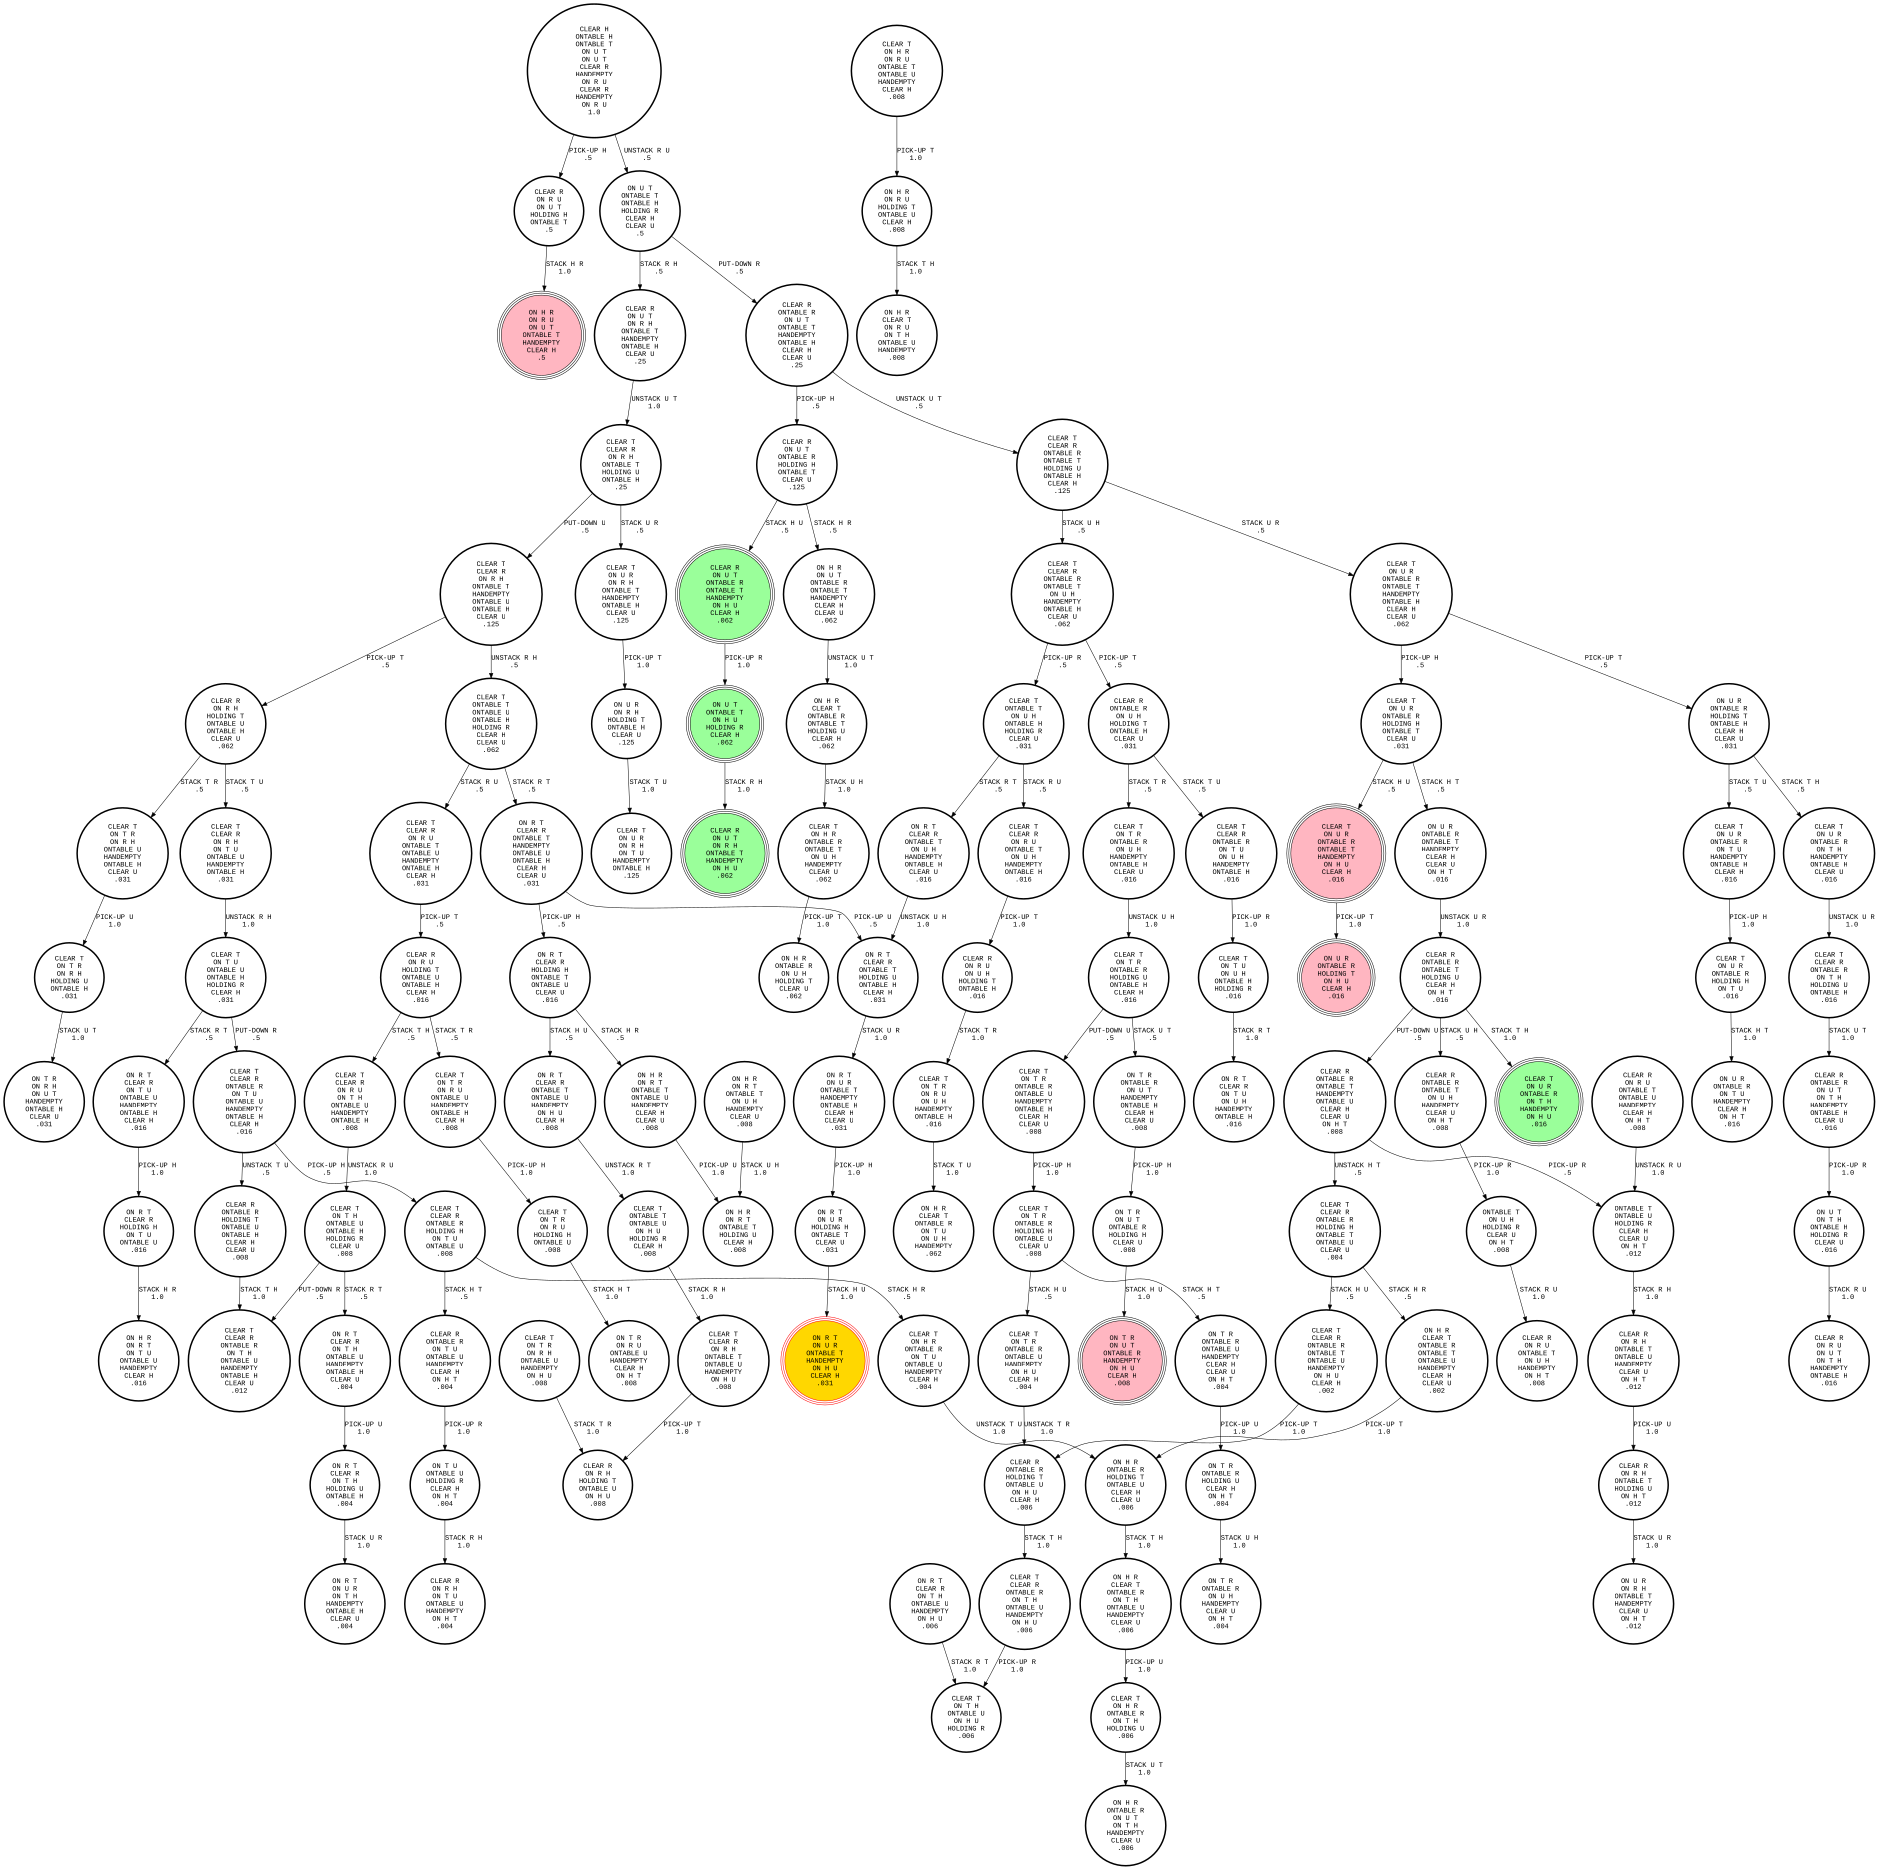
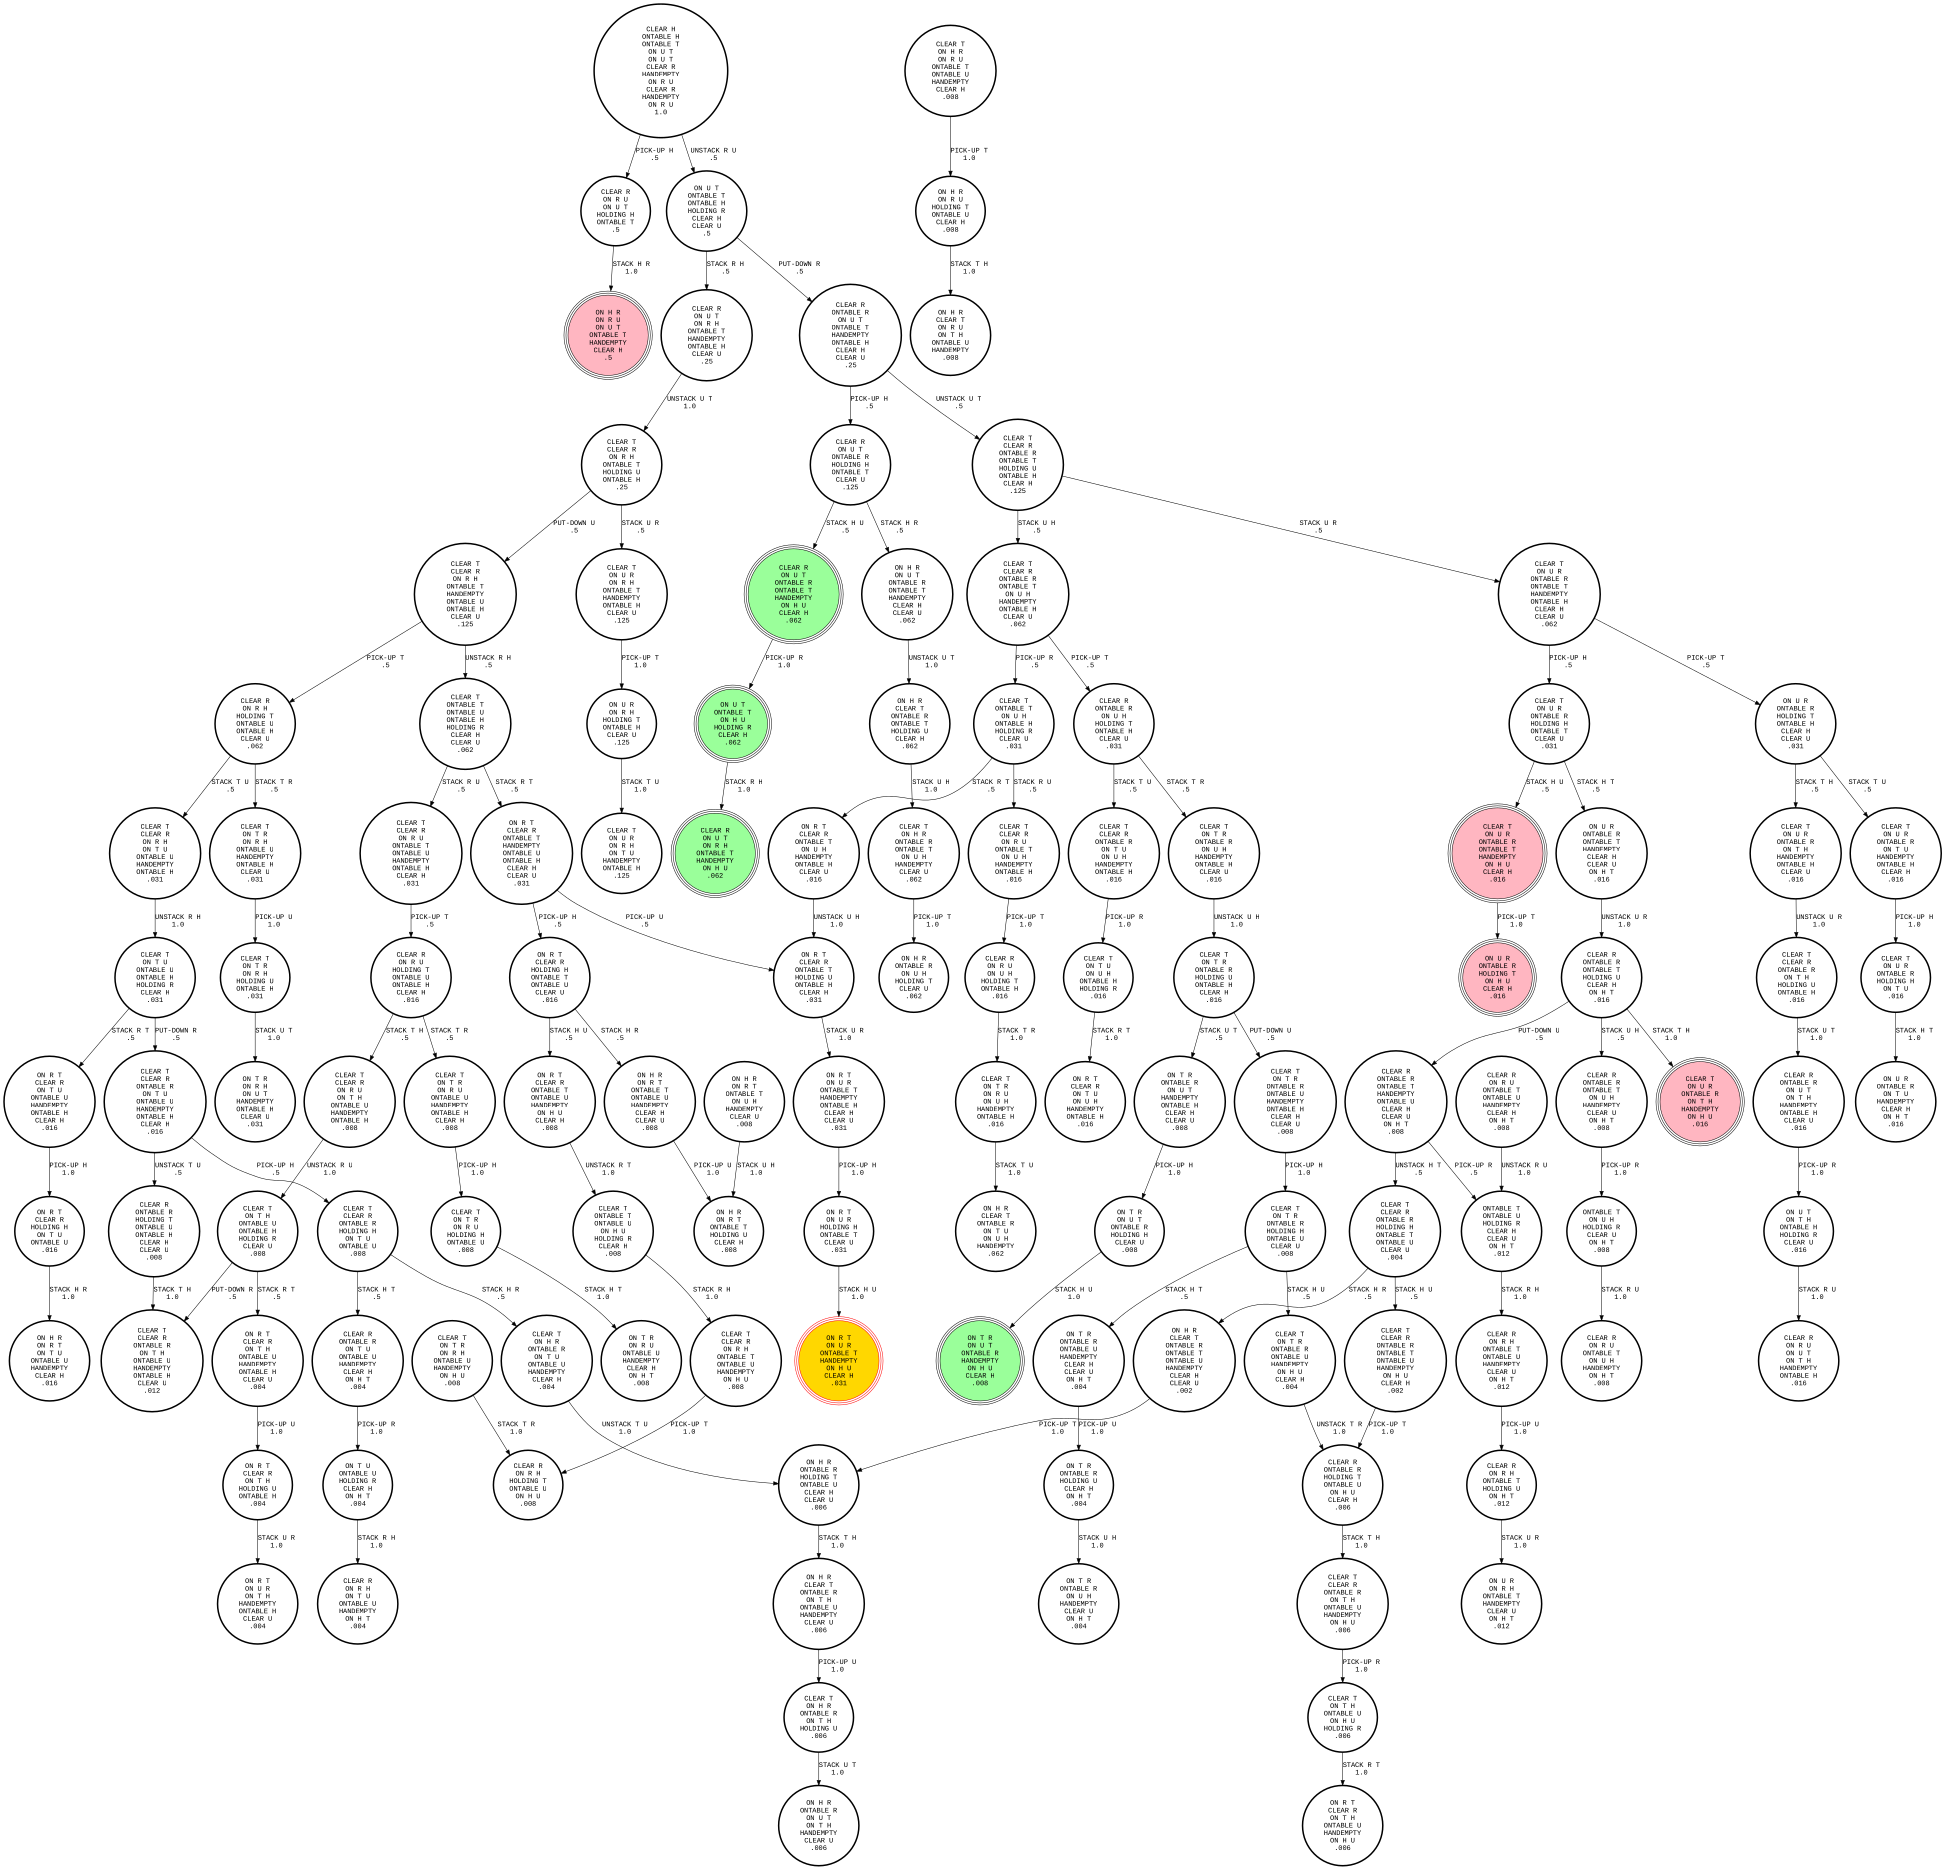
(1539, 1102) -> (1700, 1102)
(1122, 1361) -> (980, 1361)
(948, 1661) -> (1343, 1766)
